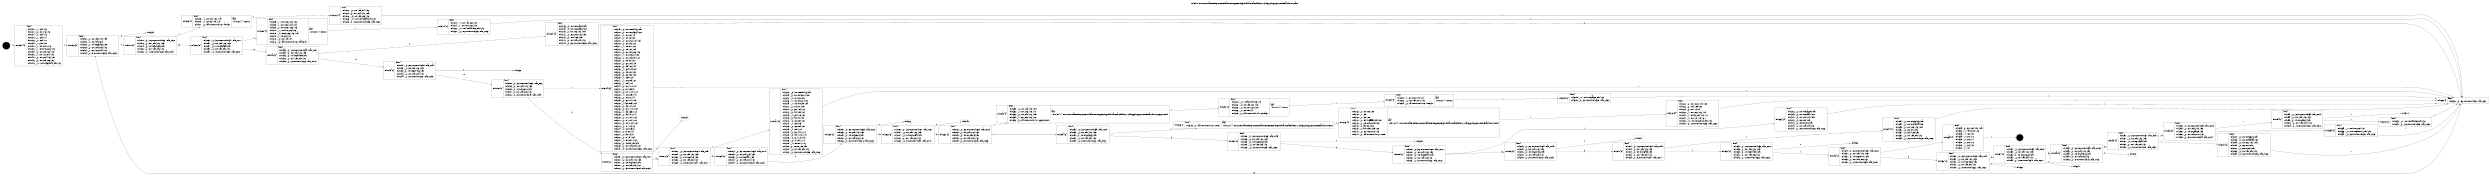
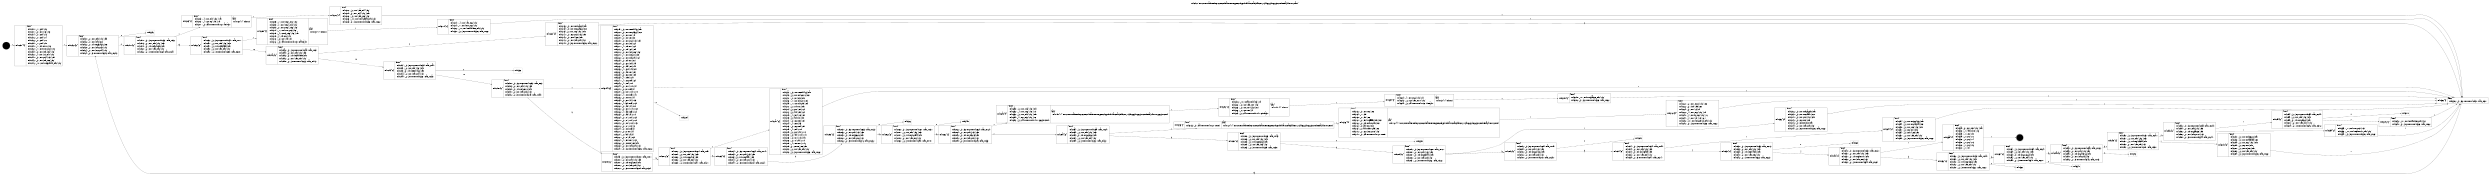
(667, 137) -> (666, 109)
